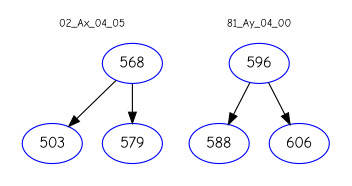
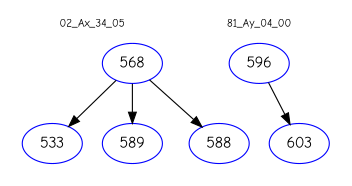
(92, 24) -> (92, 24)
(242, 98) -> (164, 93)
(52, 144) -> (52, 144)
(132, 144) -> (132, 144)
(299, 144) -> (299, 144)
